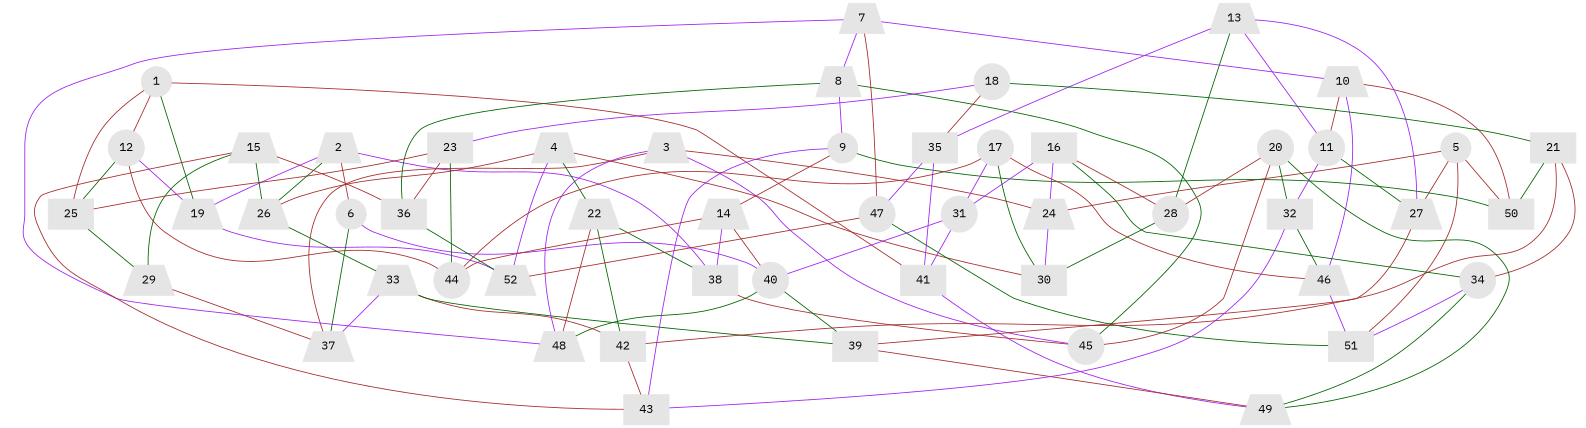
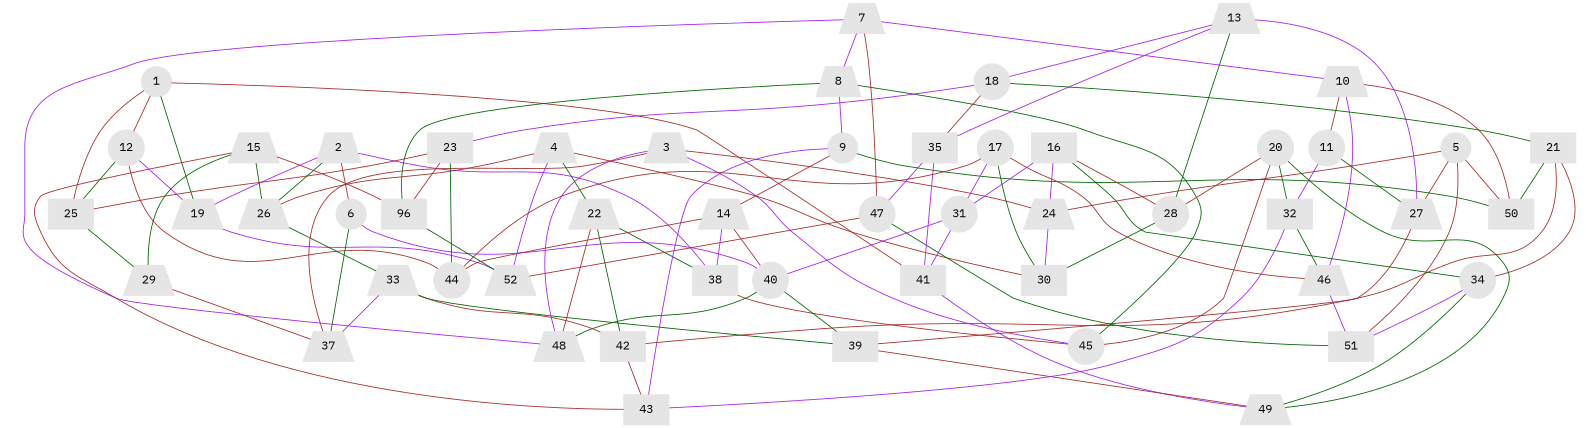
(1281, 83) -> (1126, 47)
(404, 214) -> (404, 214)
